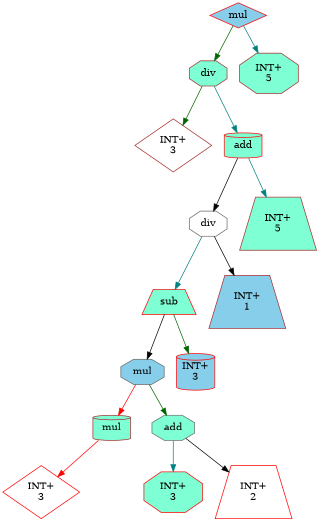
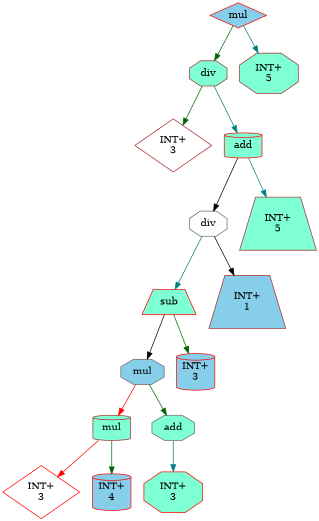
none -> (112, 492)
(254, 492) -> none
